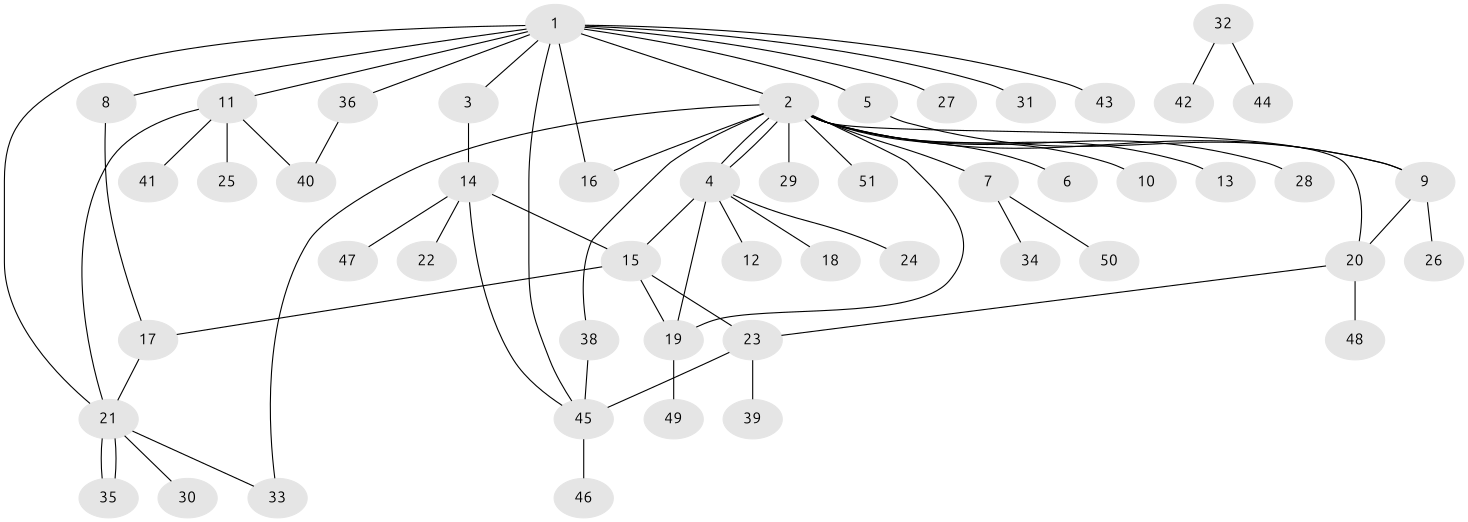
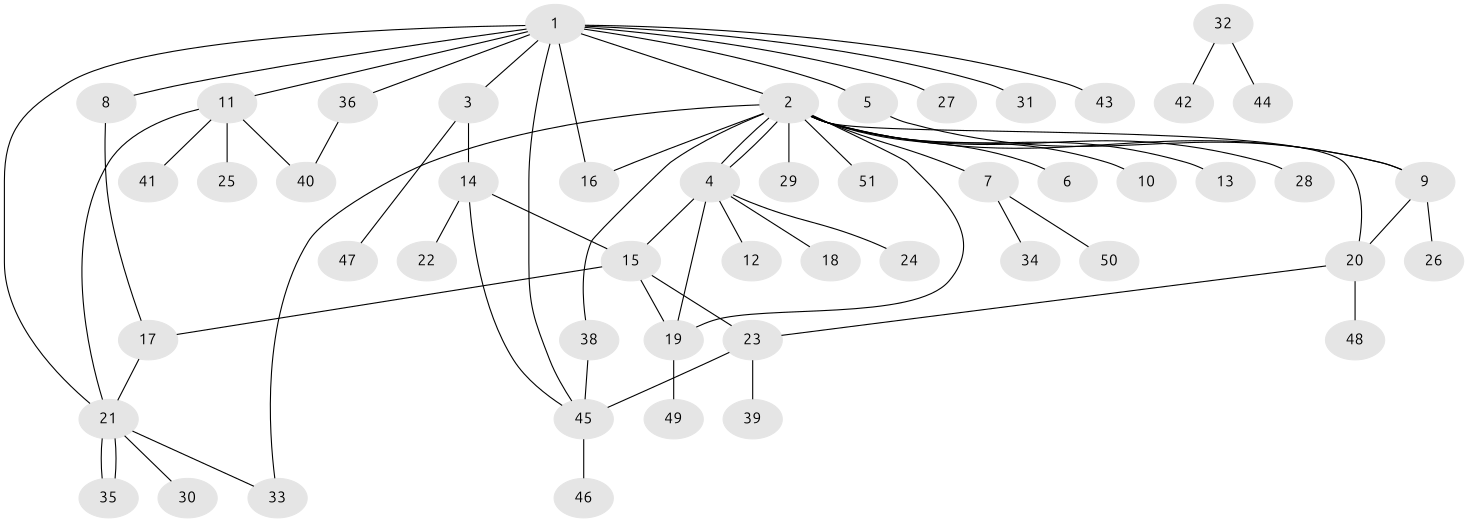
(408, 222) -> (408, 182)
